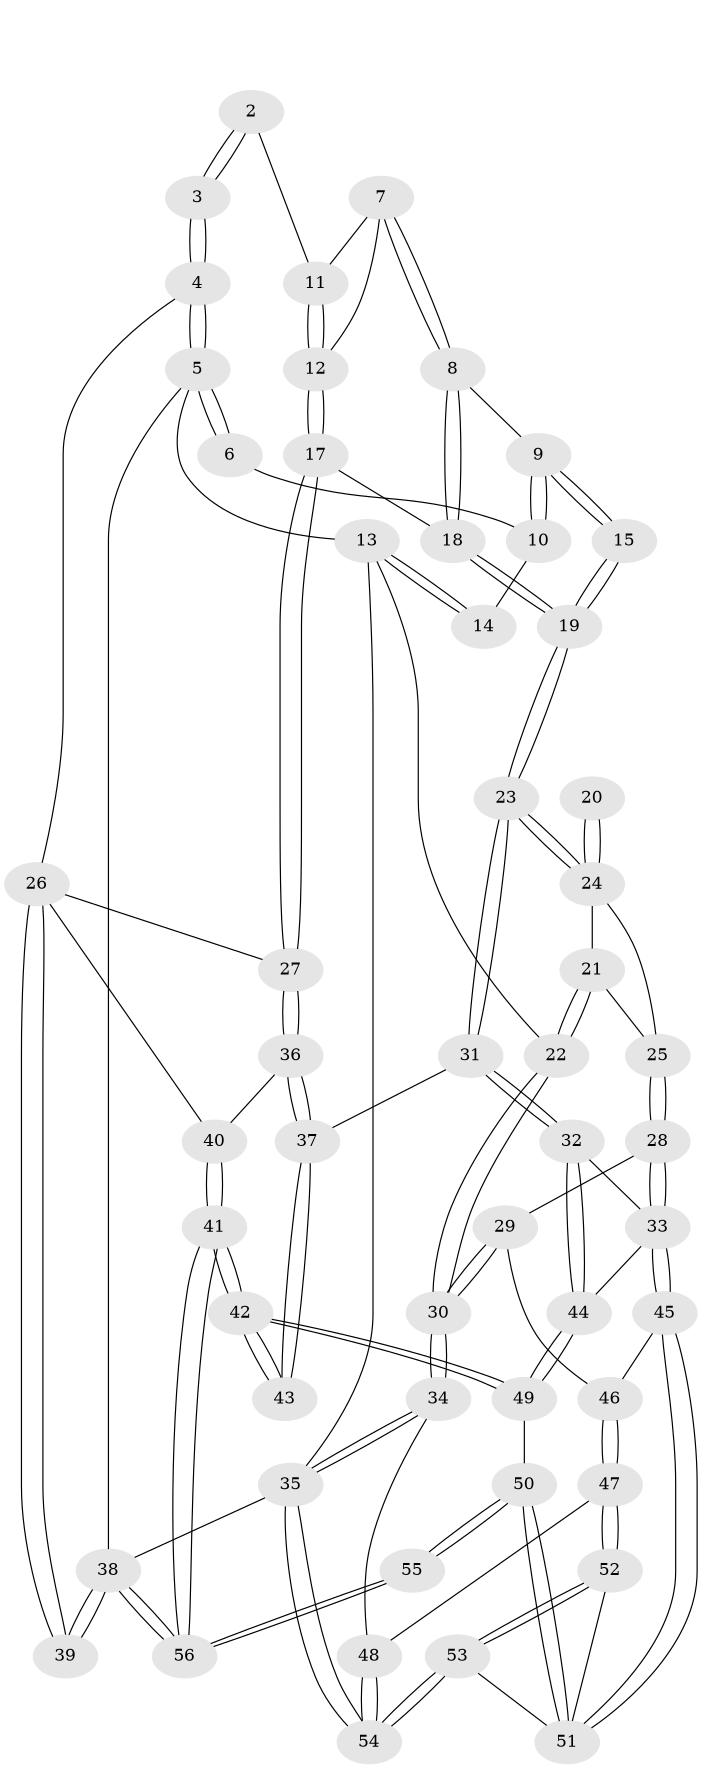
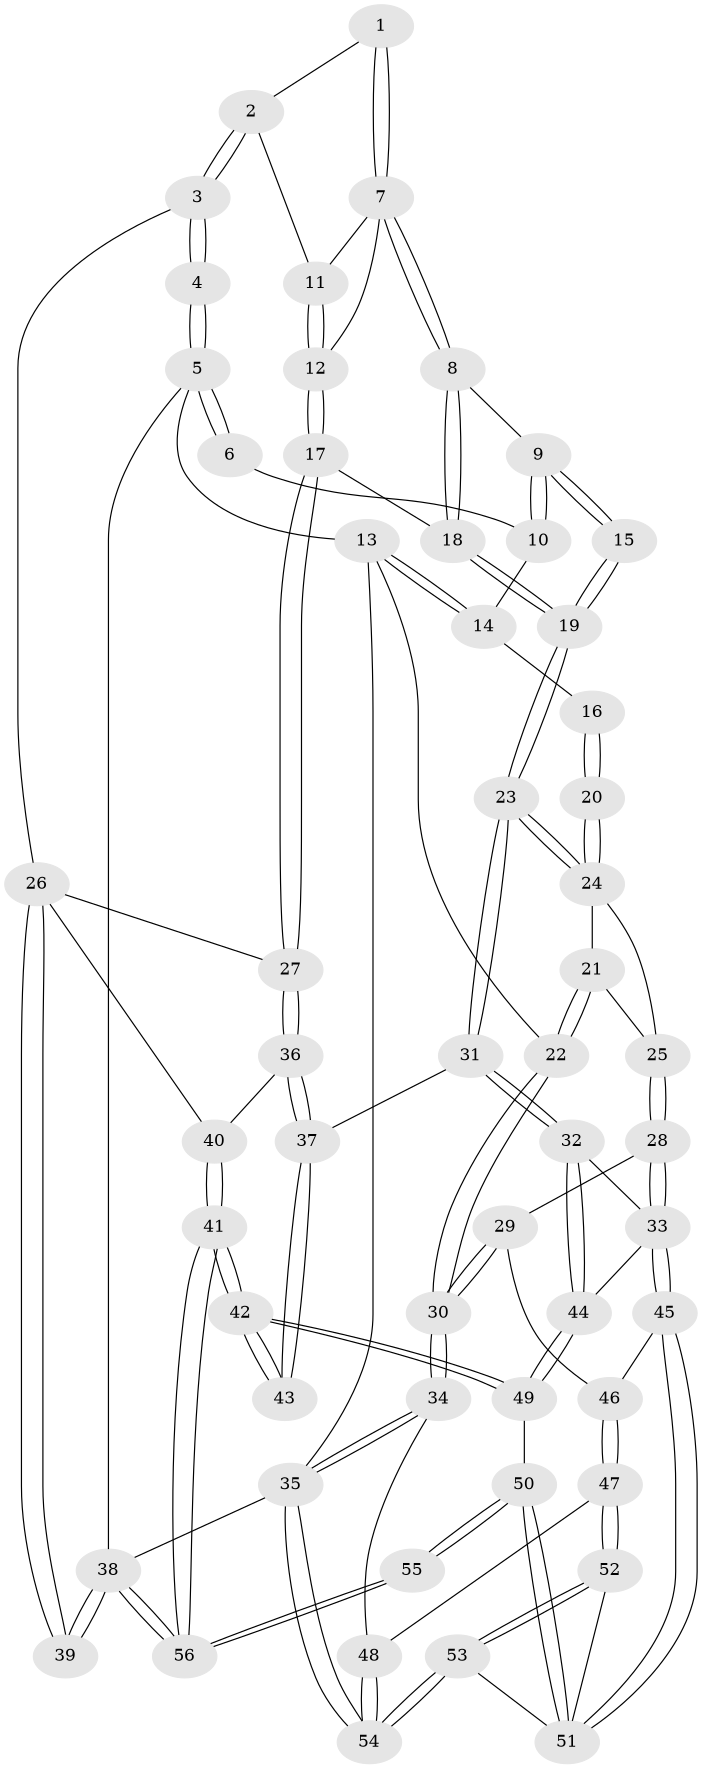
none -> (381, 26)
(63, 560) -> (18, 500)
none -> (592, 713)
